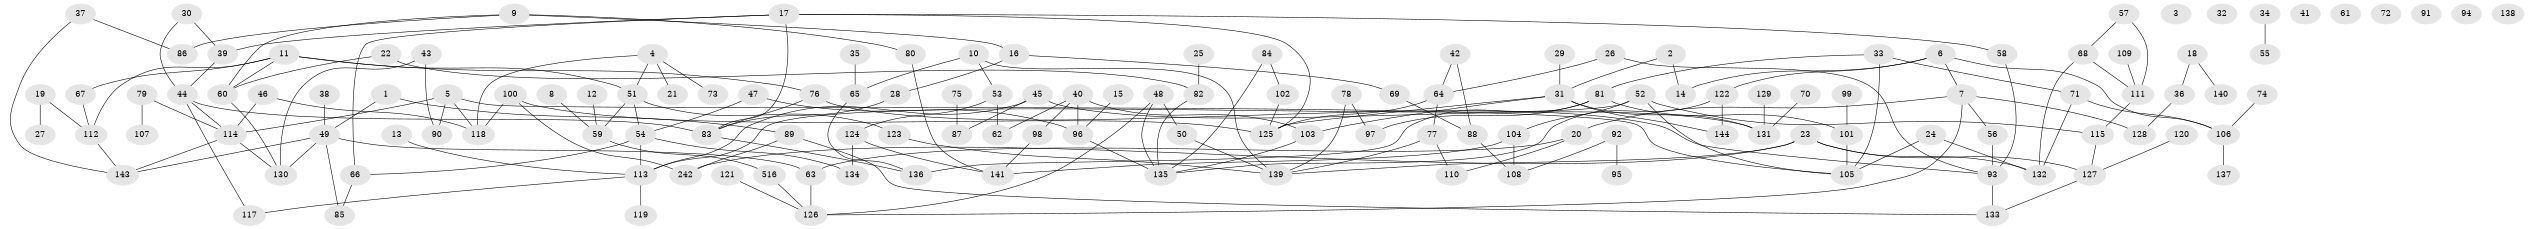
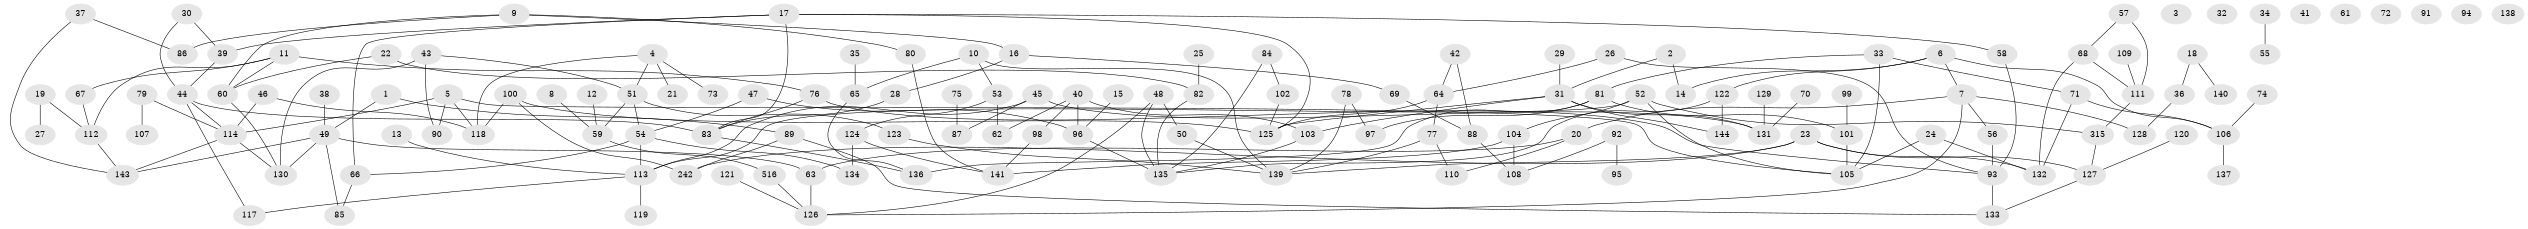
(461, 68) -> (523, 65)
(2098, 135) -> (2098, 135)
